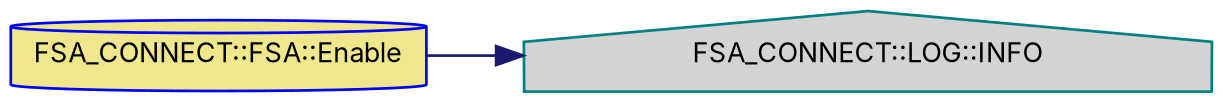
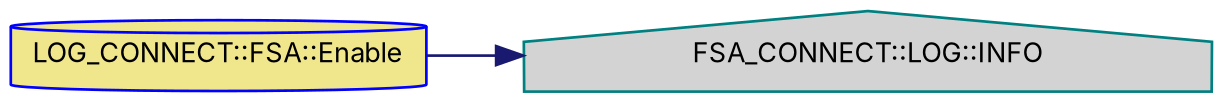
(219, 56) -> (219, 56)
